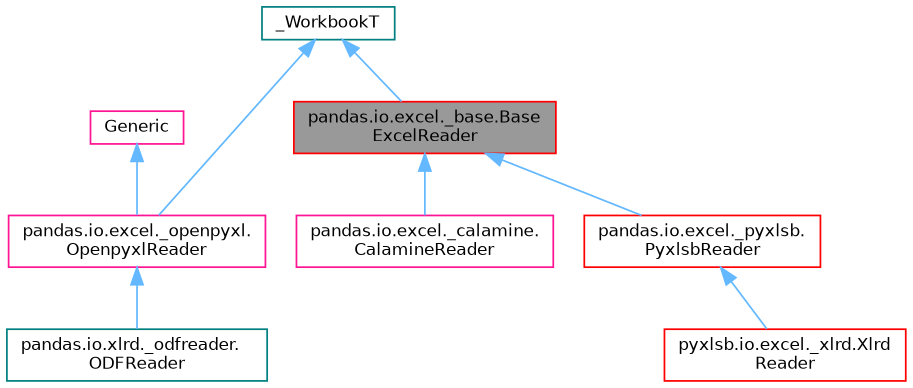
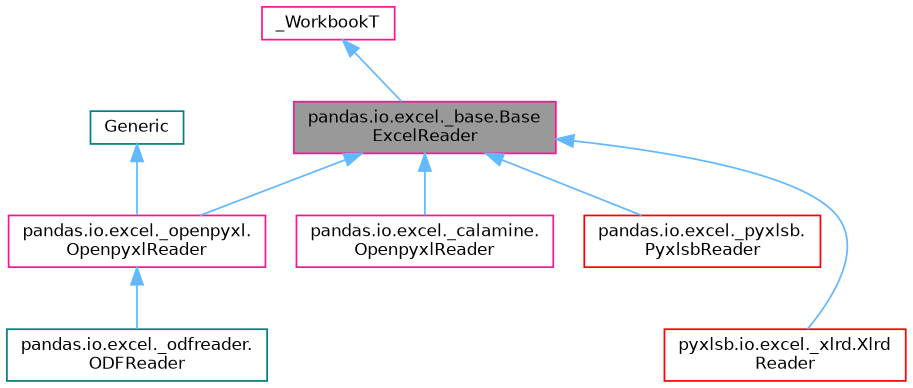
(328, 23) -> (328, 23)
(137, 128) -> (137, 128)
(425, 128) -> (425, 128)
(231, 134) -> (273, 188)
(425, 241) -> (425, 241)
(749, 305) -> (772, 179)
(137, 355) -> (137, 355)
